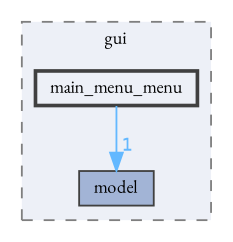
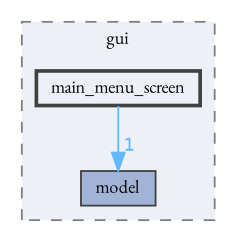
(116, 88) -> (118, 88)
